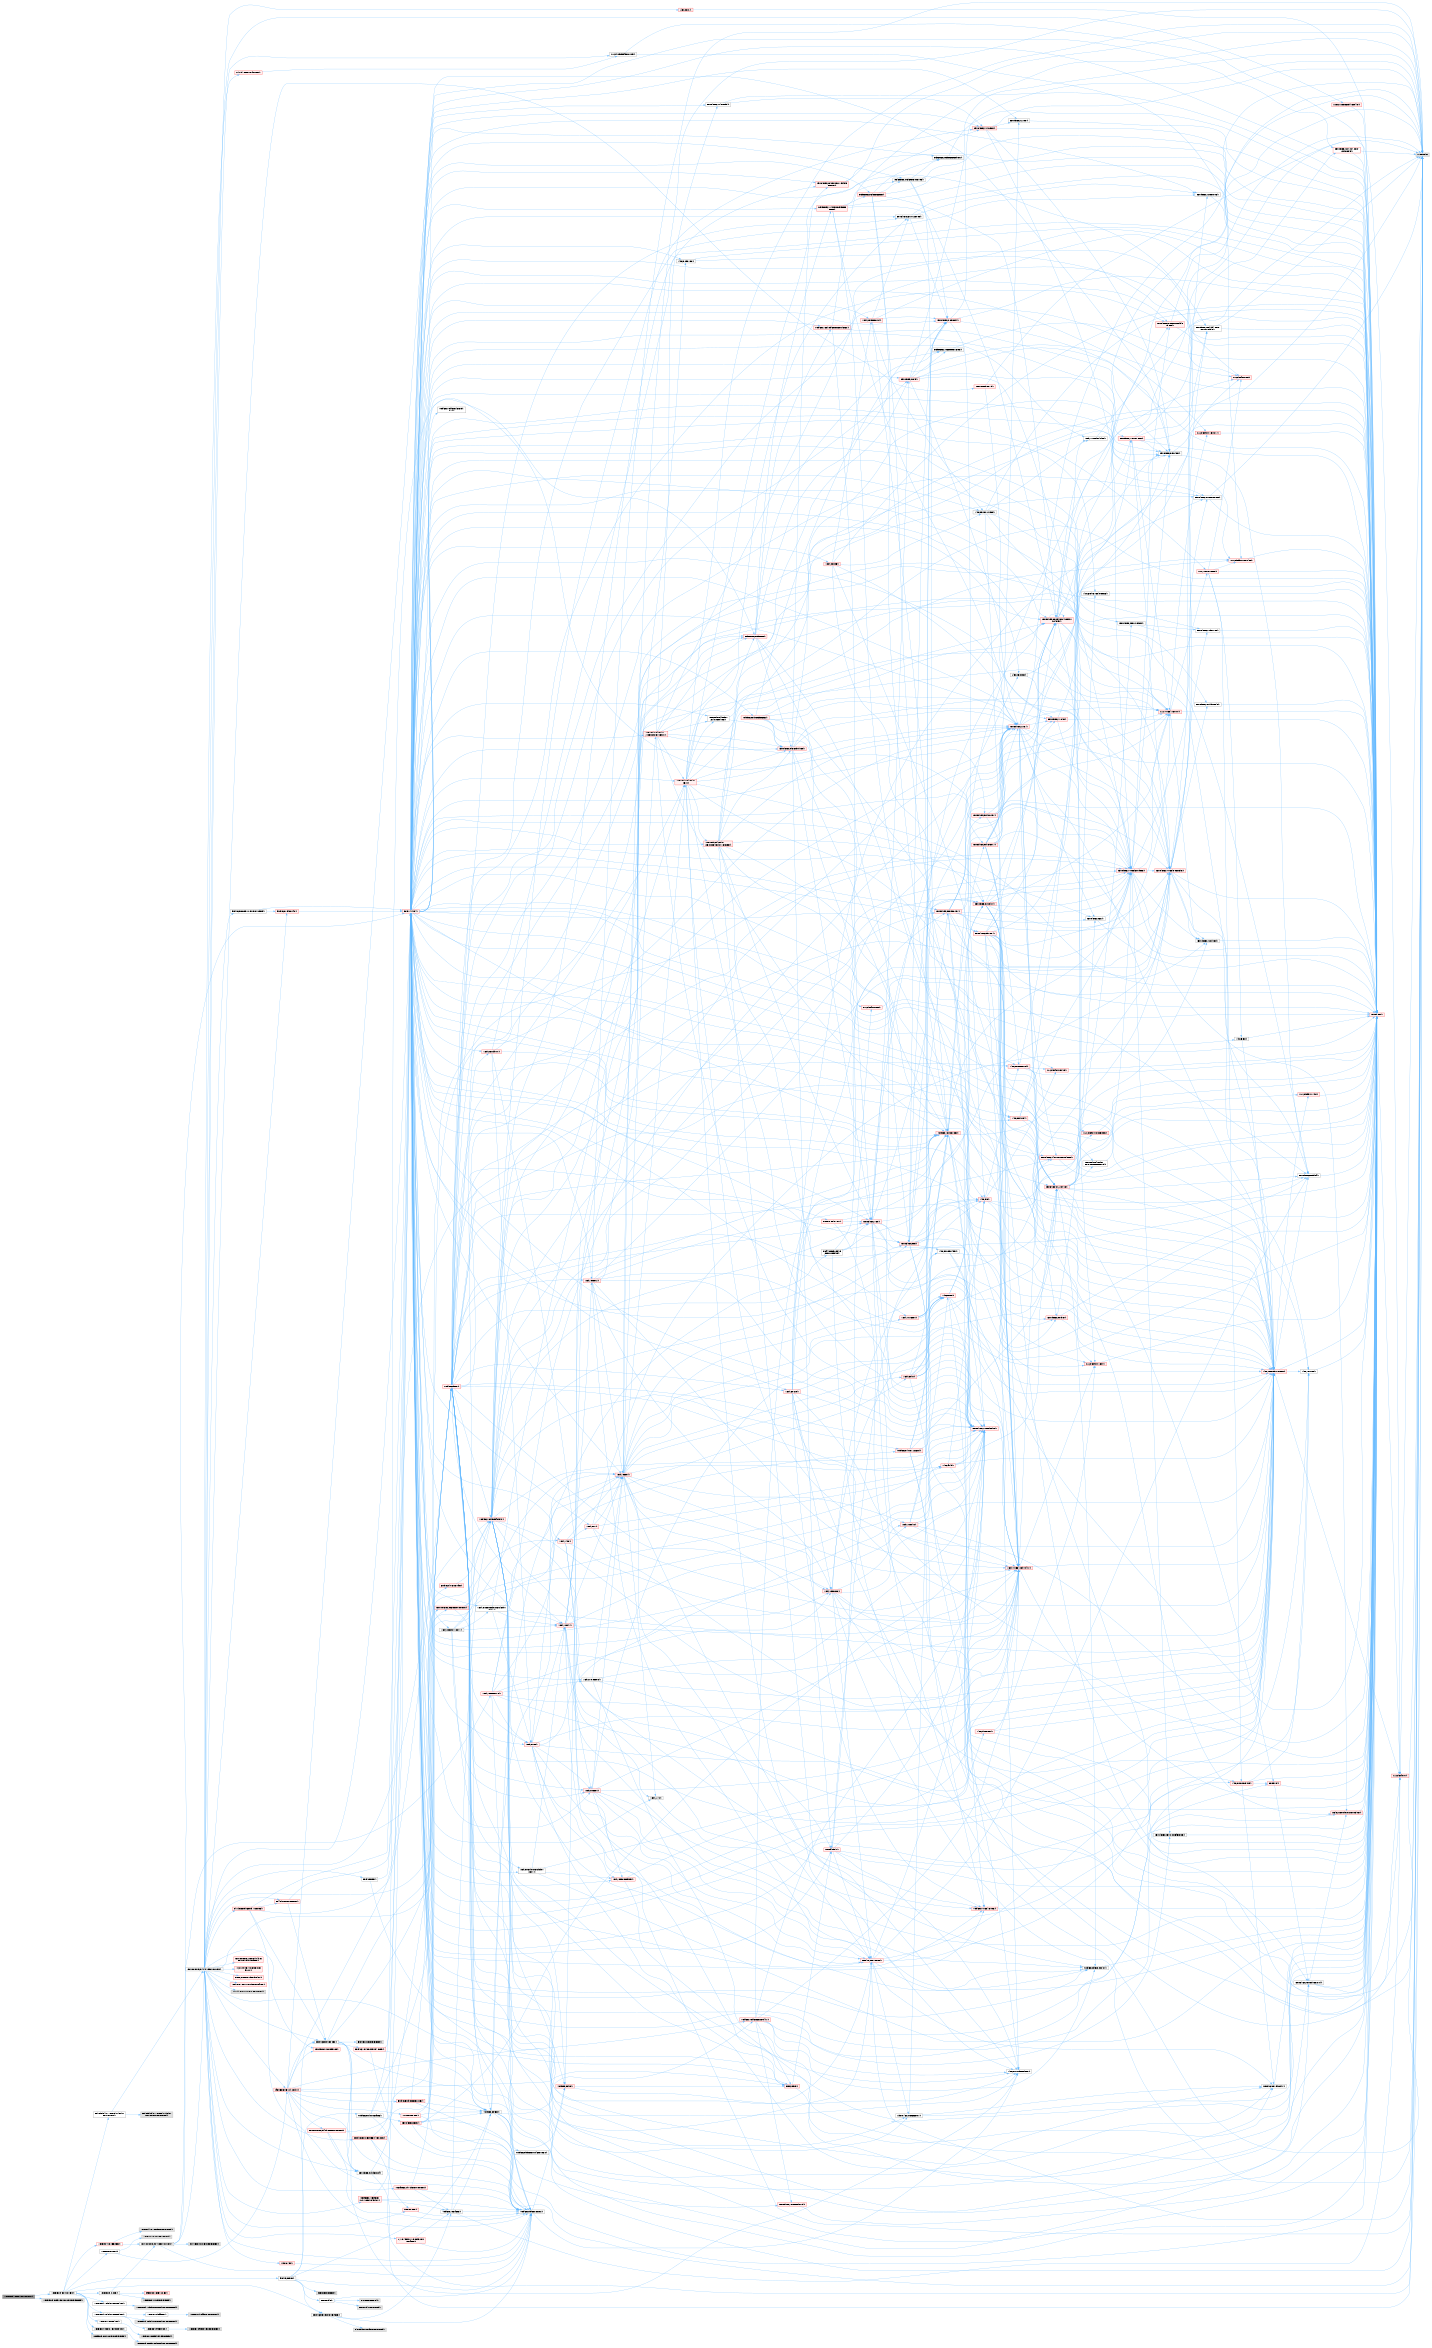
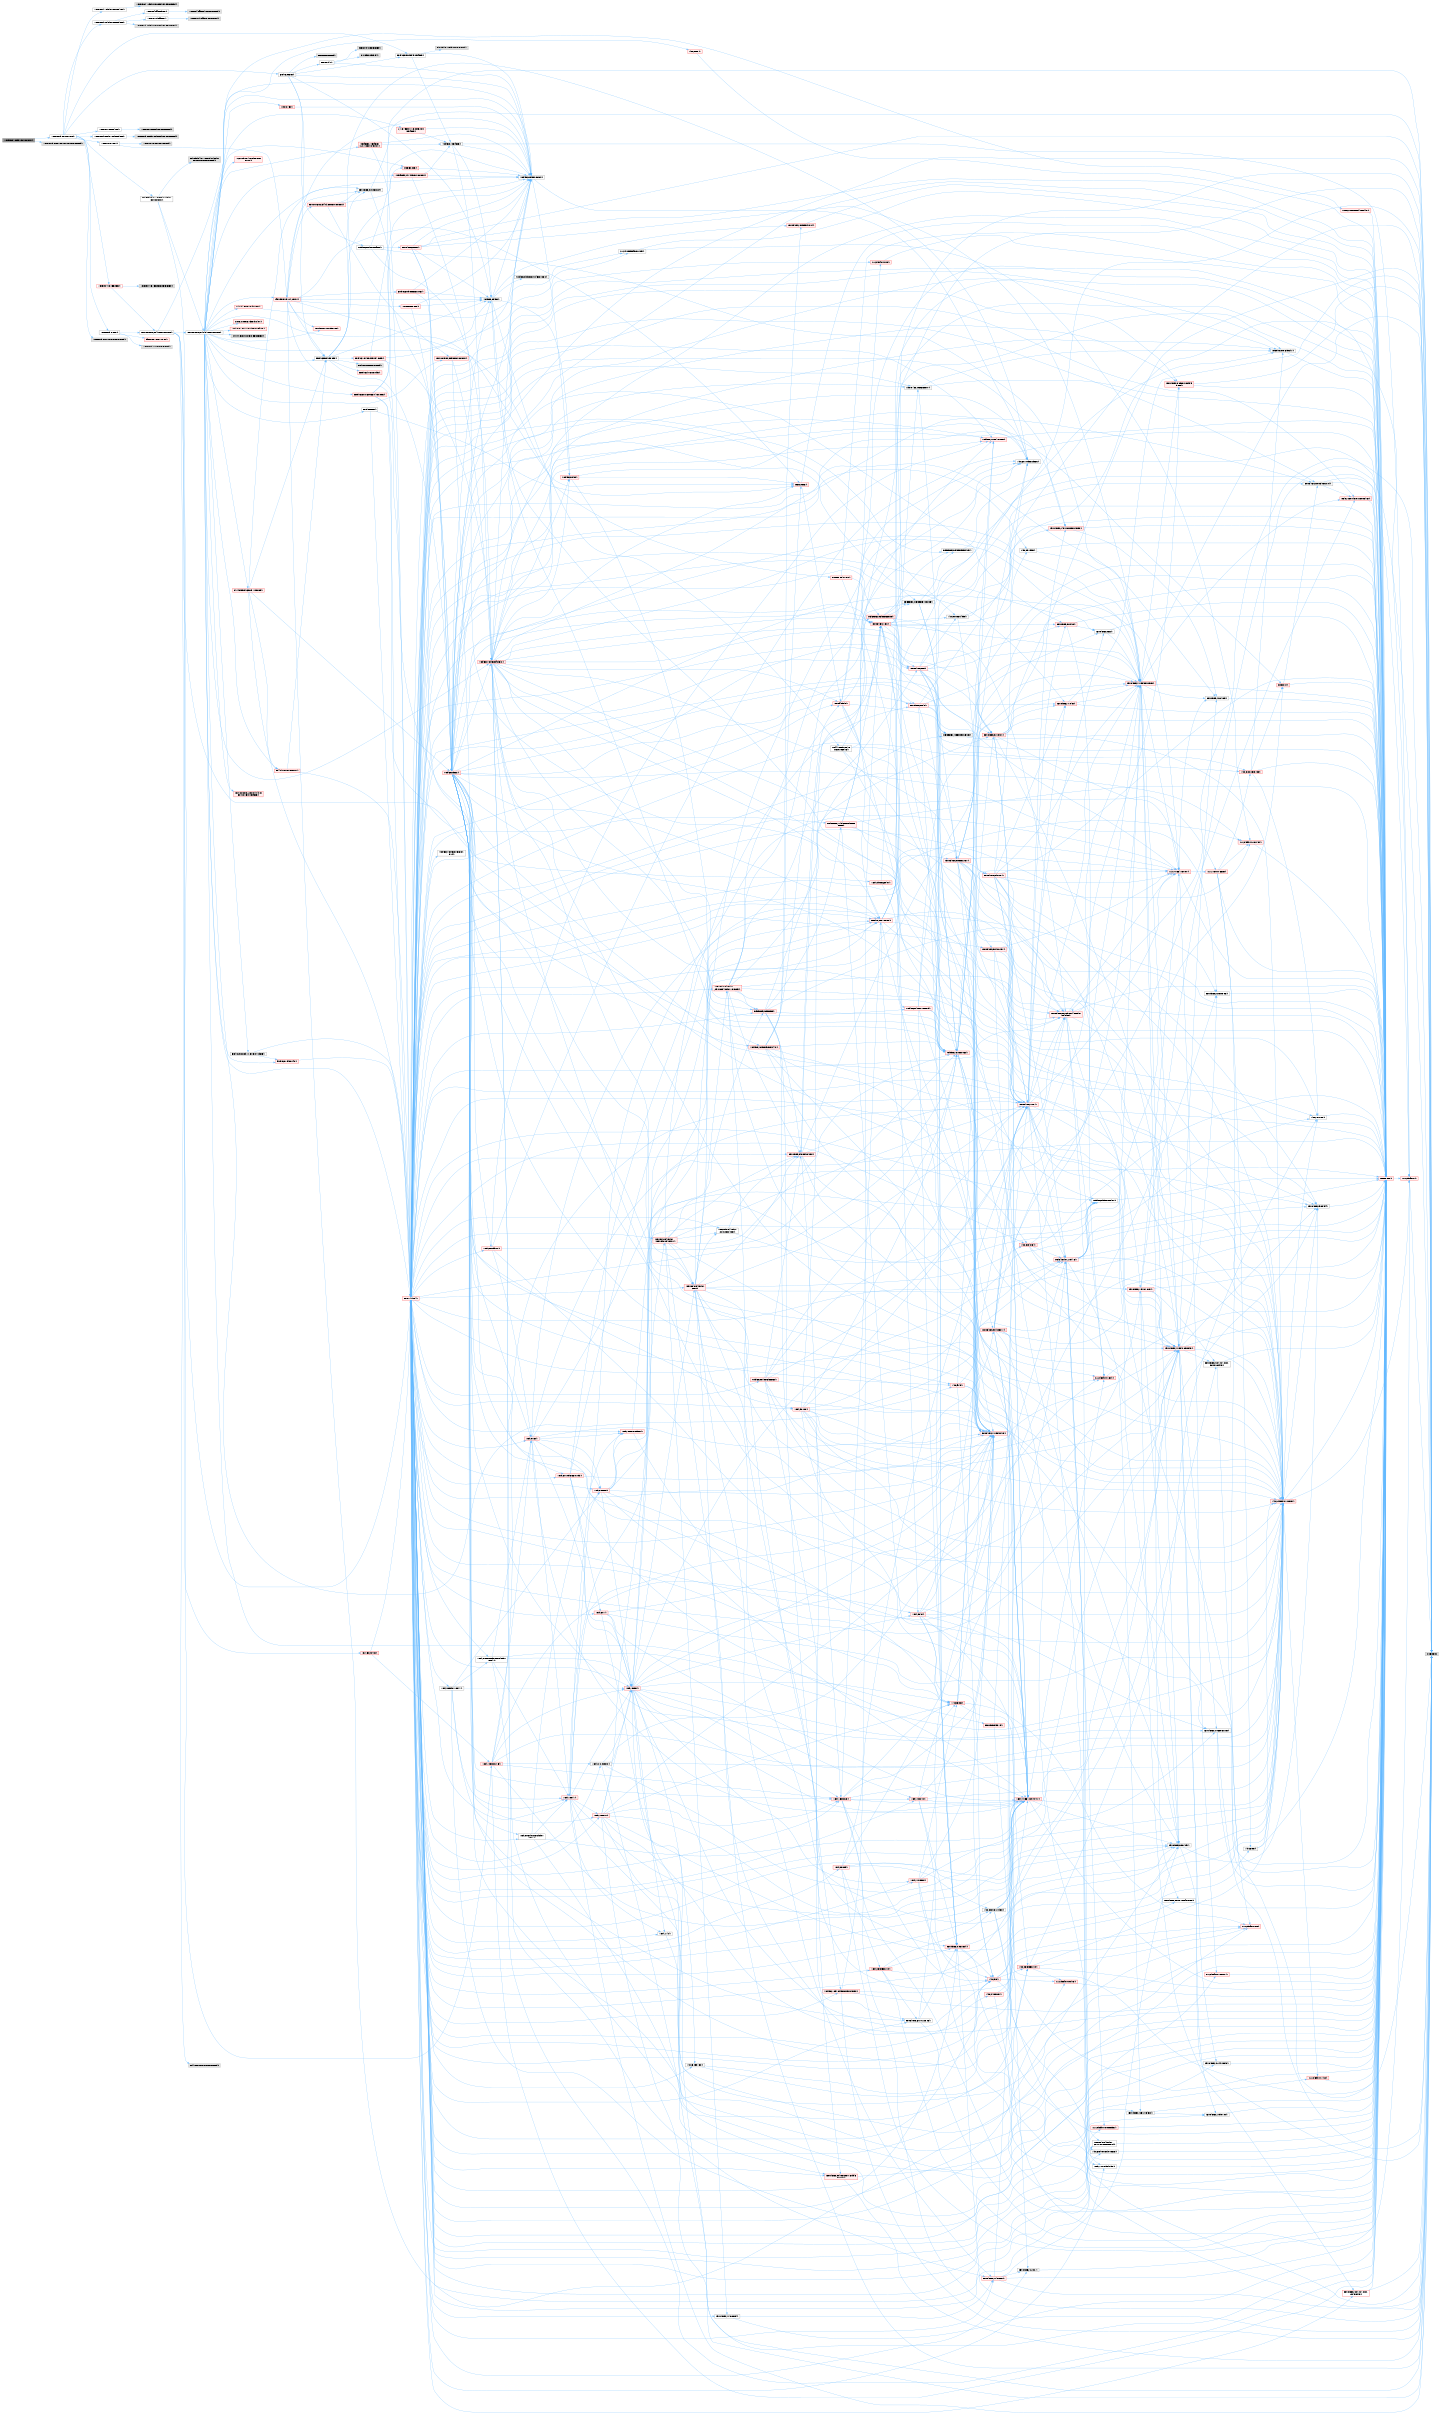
none -> (881, 883)
(565, 1541) -> (570, 1476)
(470, 1571) -> (468, 485)
none -> (370, 1653)
